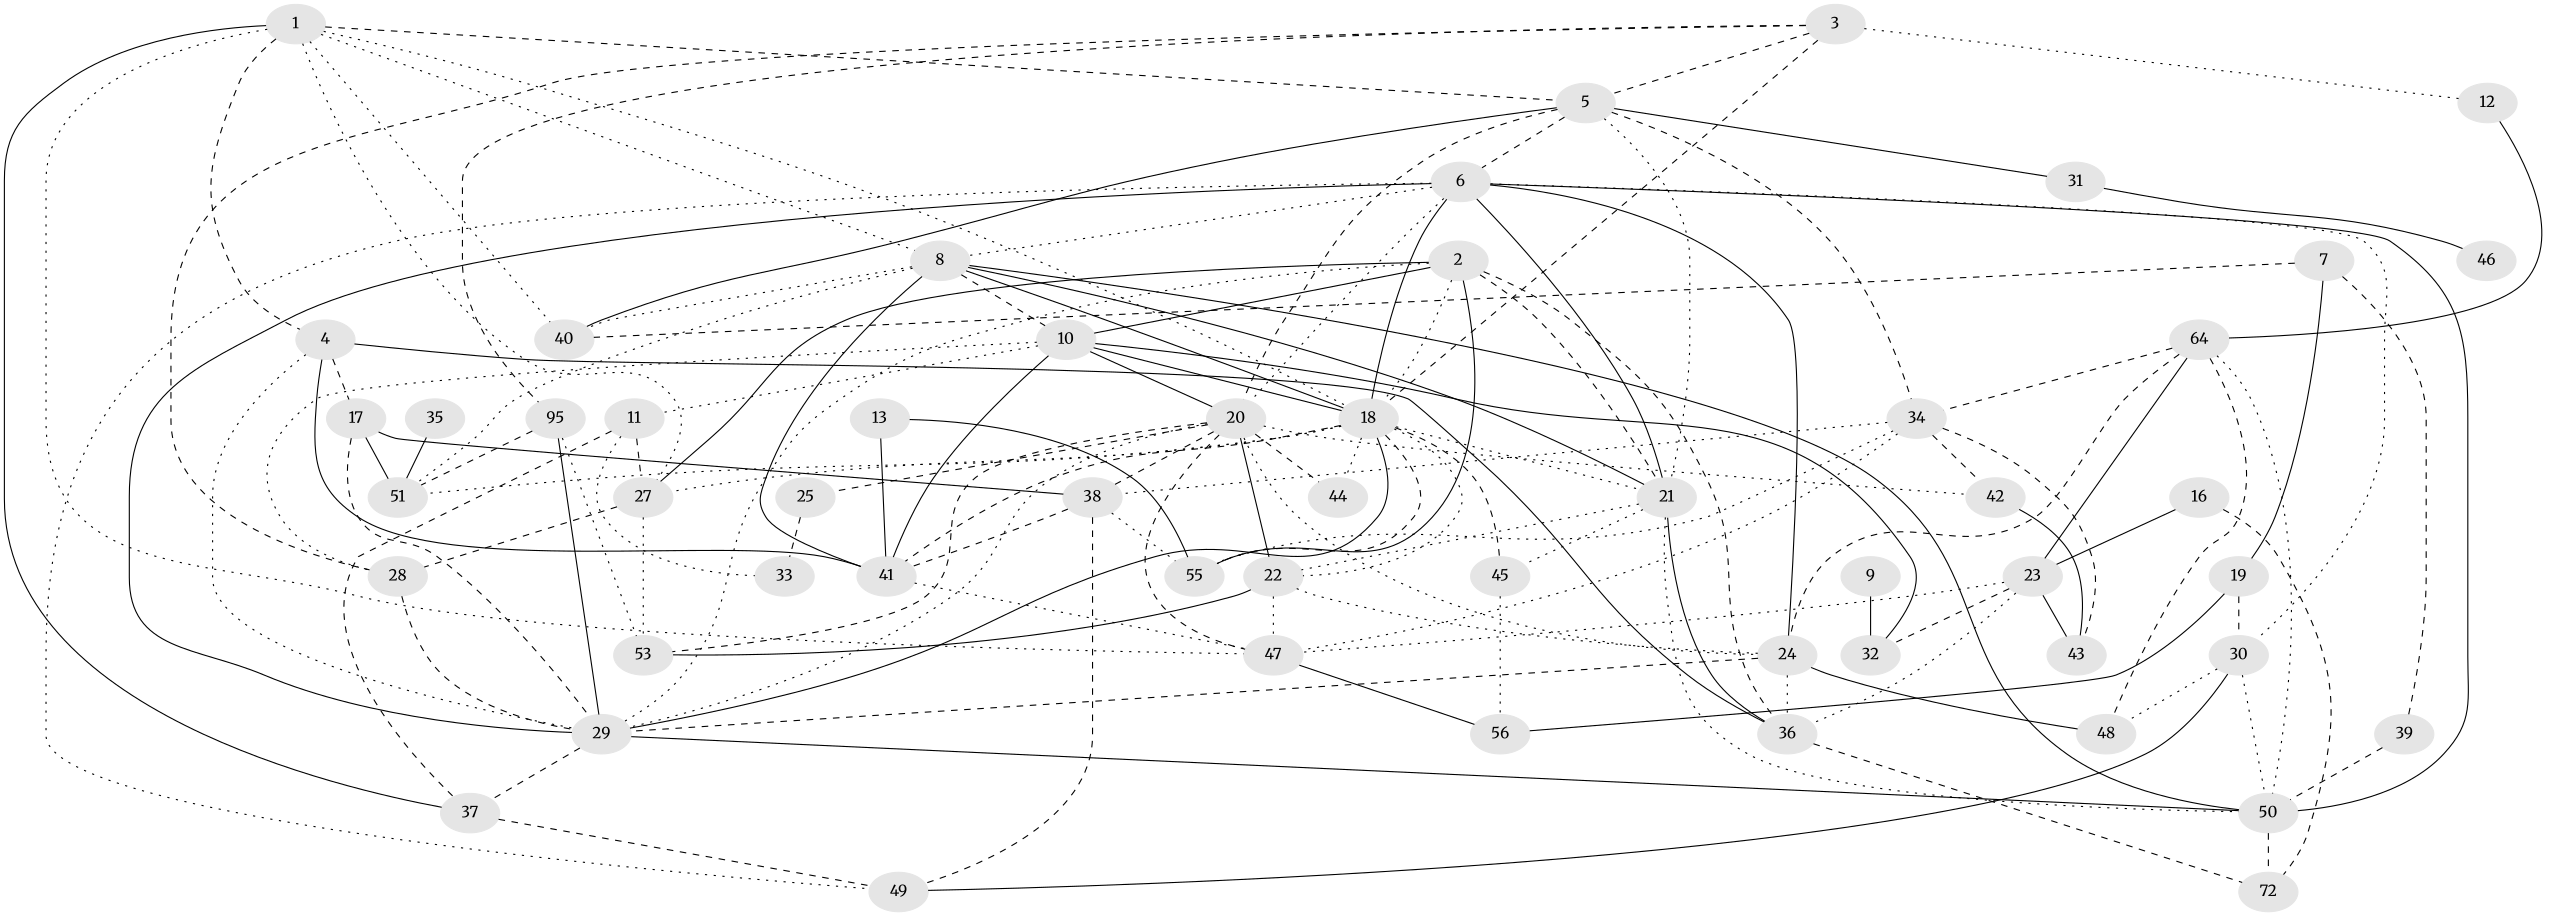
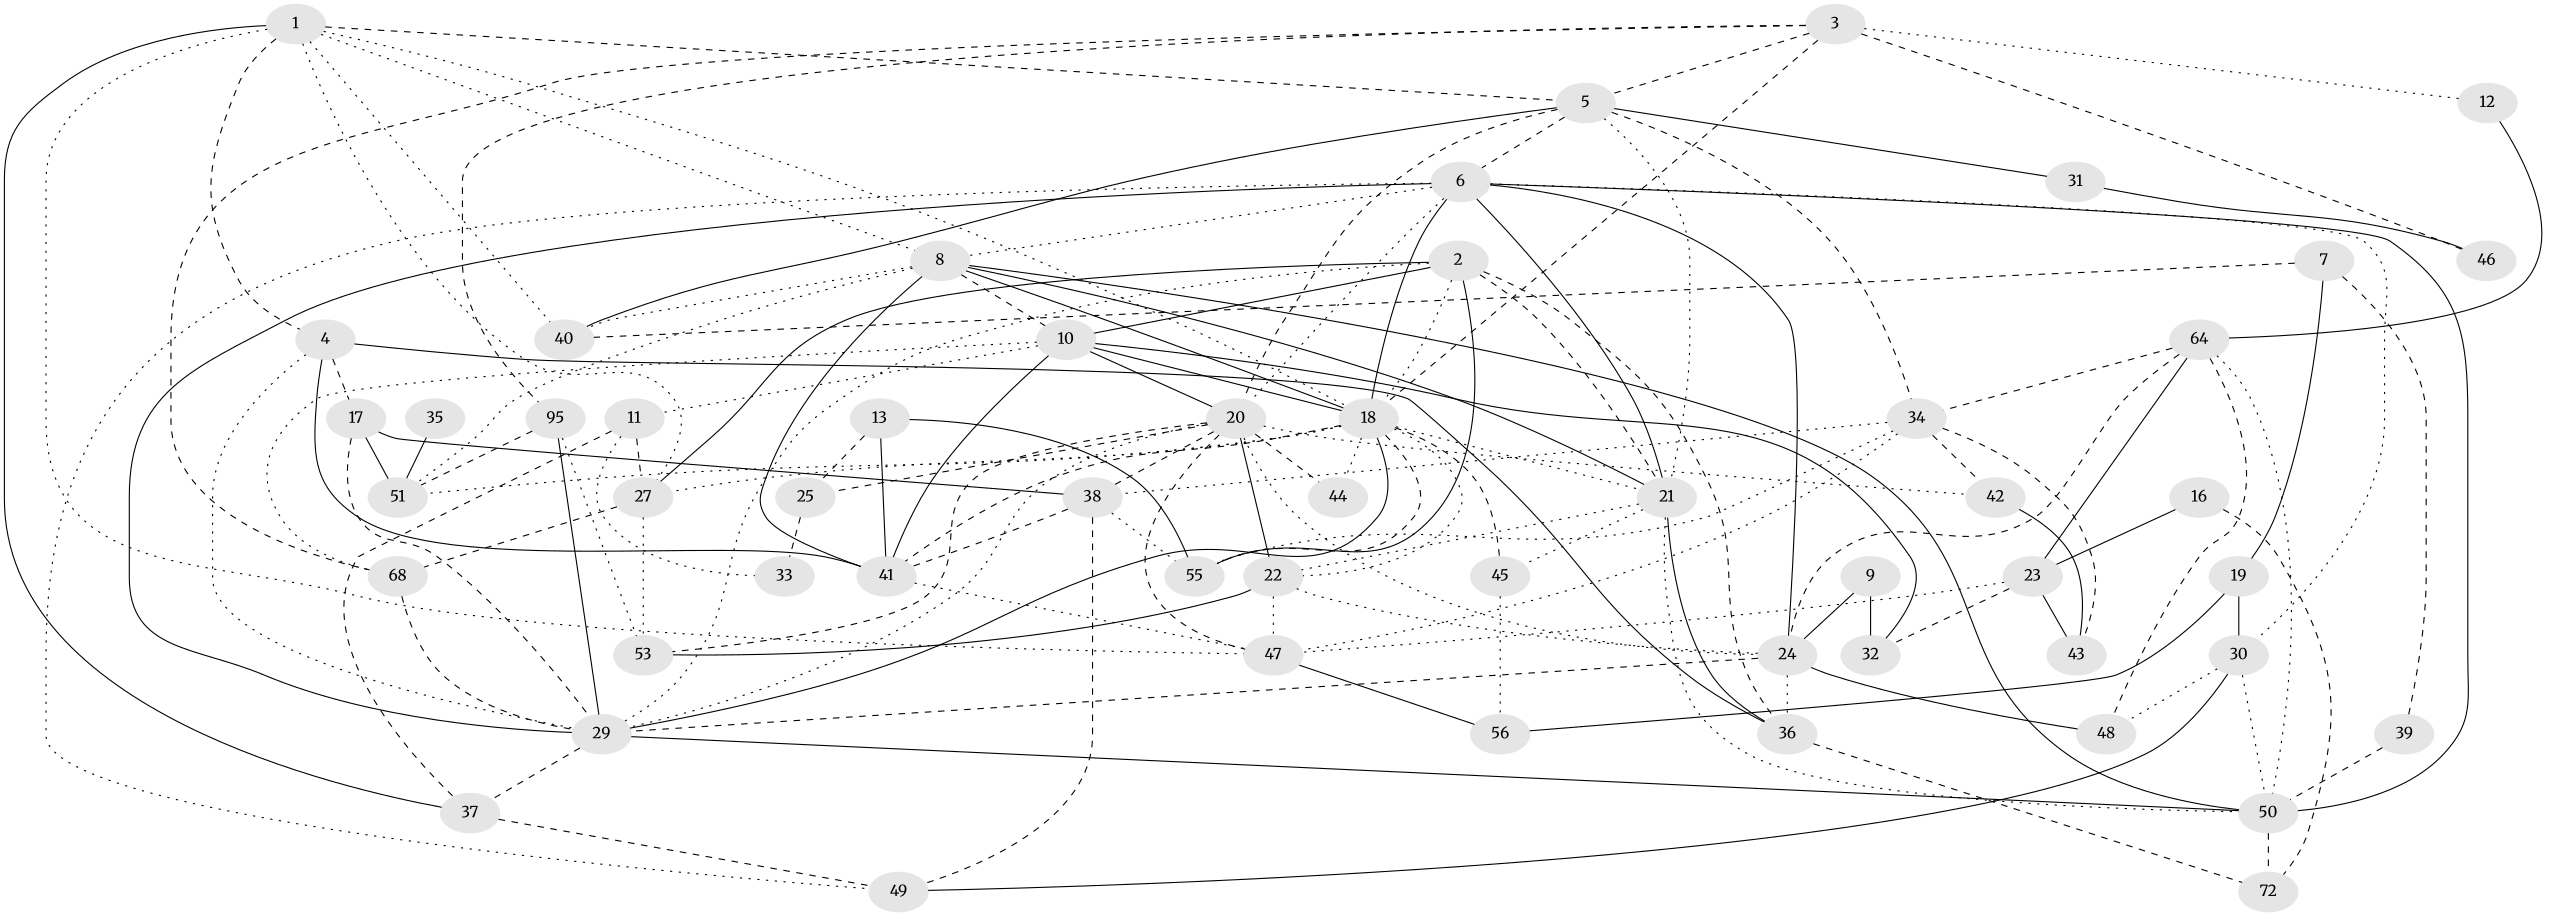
none -> (2163, 138)
none -> (843, 458)
(398, 576) -> (398, 576)
none -> (1829, 616)
(2239, 616) -> (2239, 616)
(1920, 668) -> none
